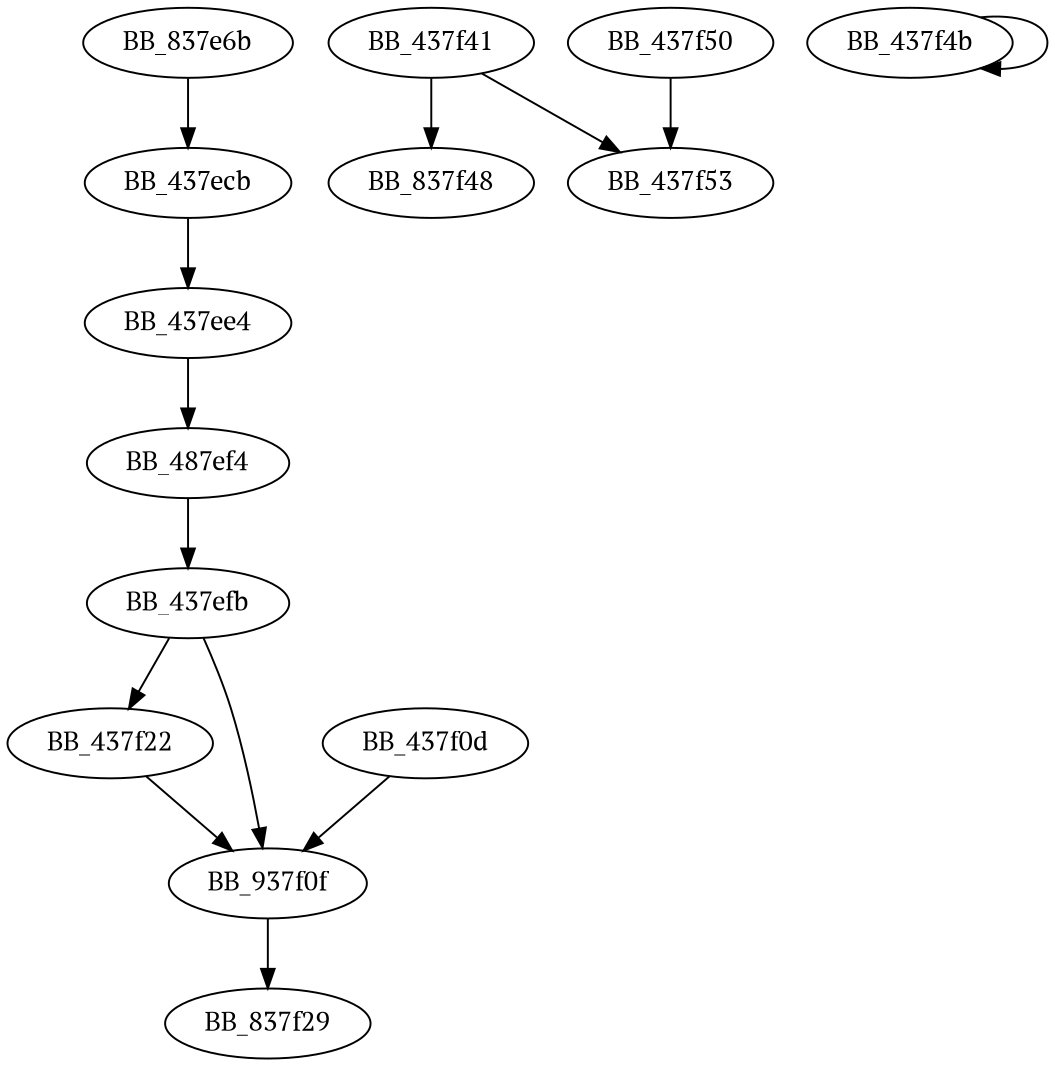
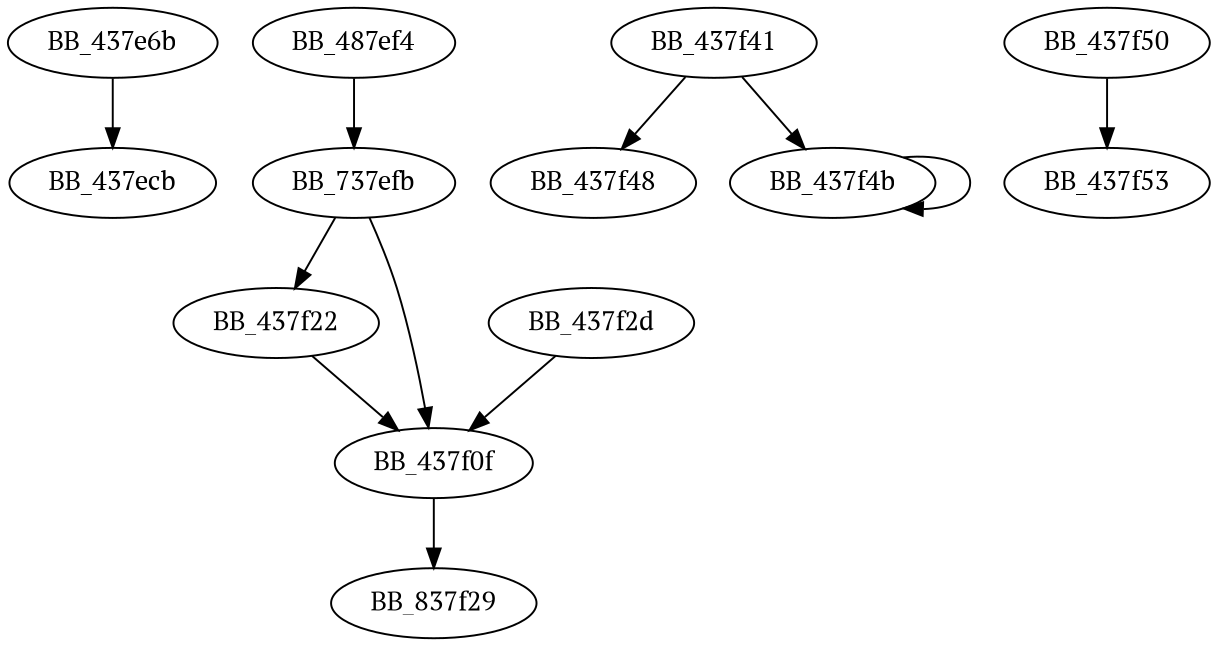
(188, 43) -> (113, 43)
(543, 108) -> (767, 105)
(431, 183) -> (593, 183)
(188, 323) -> none
(188, 603) -> (354, 183)
(425, 743) -> (591, 323)
(268, 883) -> (434, 463)
